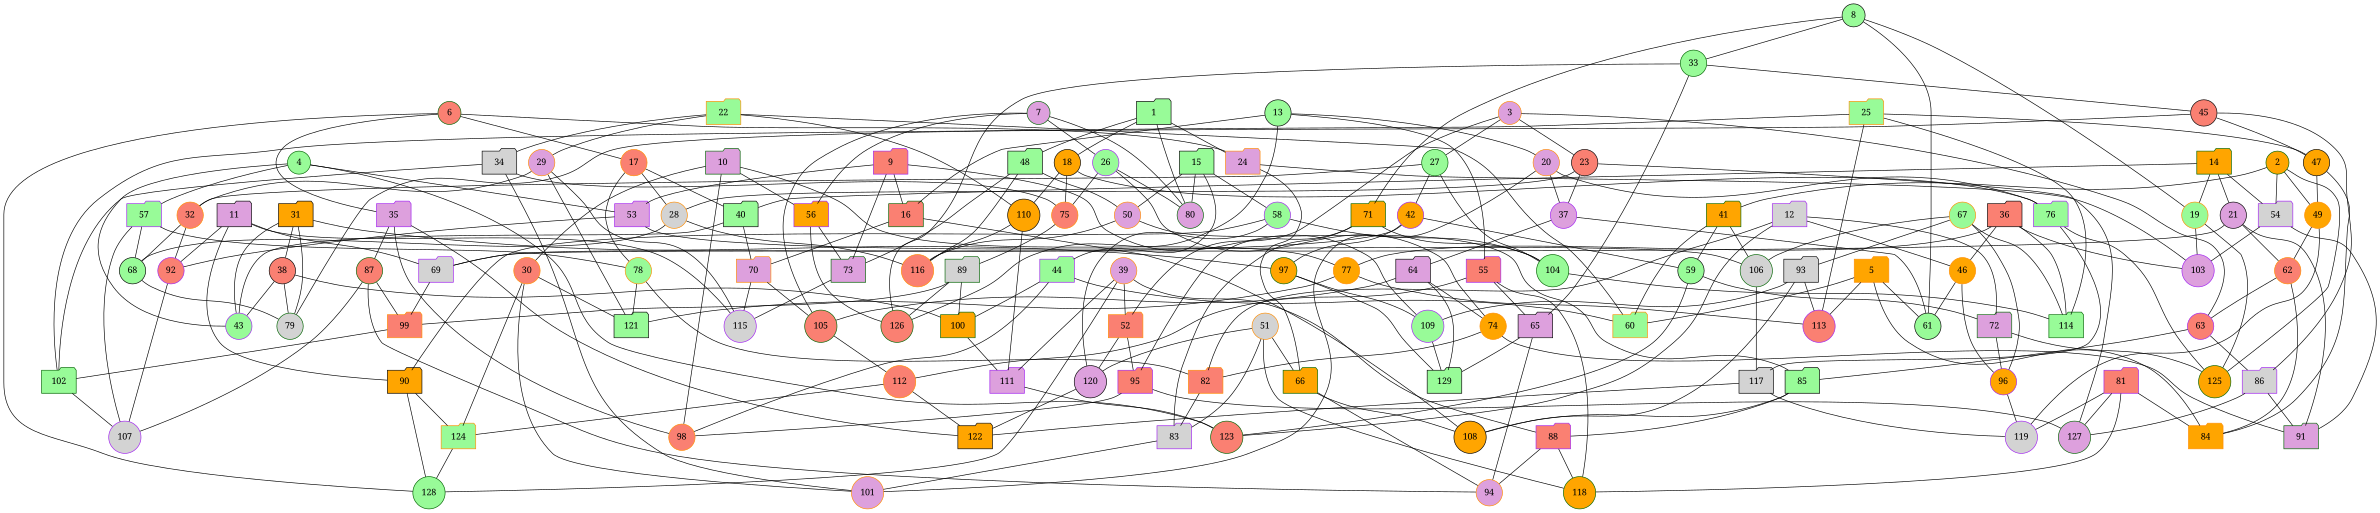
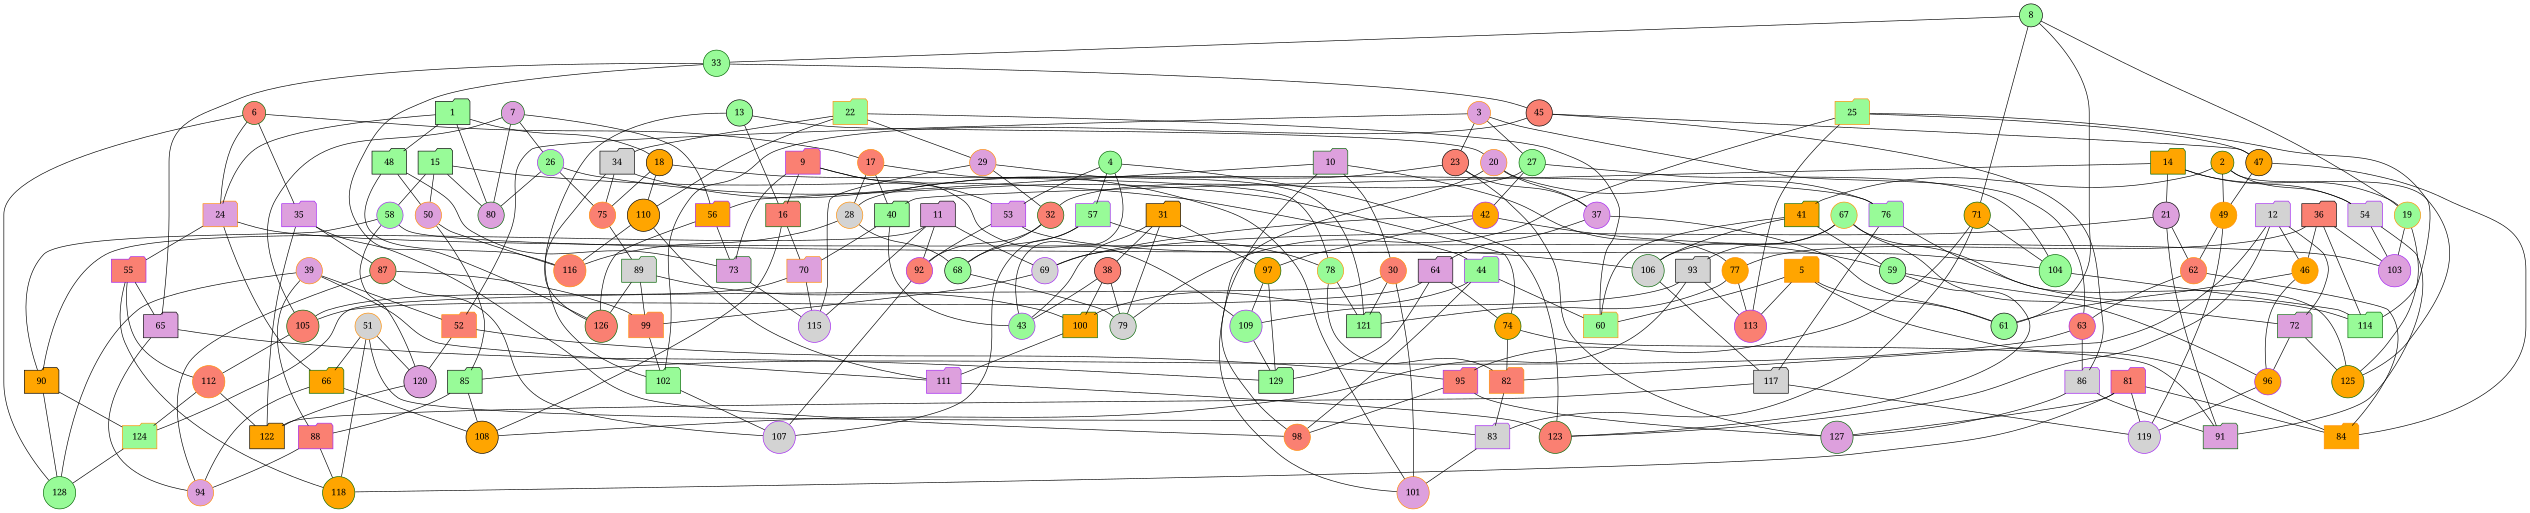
(1425, 135) -> (163, 250)
(190, 215) -> (1051, 215)
(1368, 215) -> (1977, 215)
(436, 271) -> (1045, 271)
(1493, 326) -> (1508, 326)
